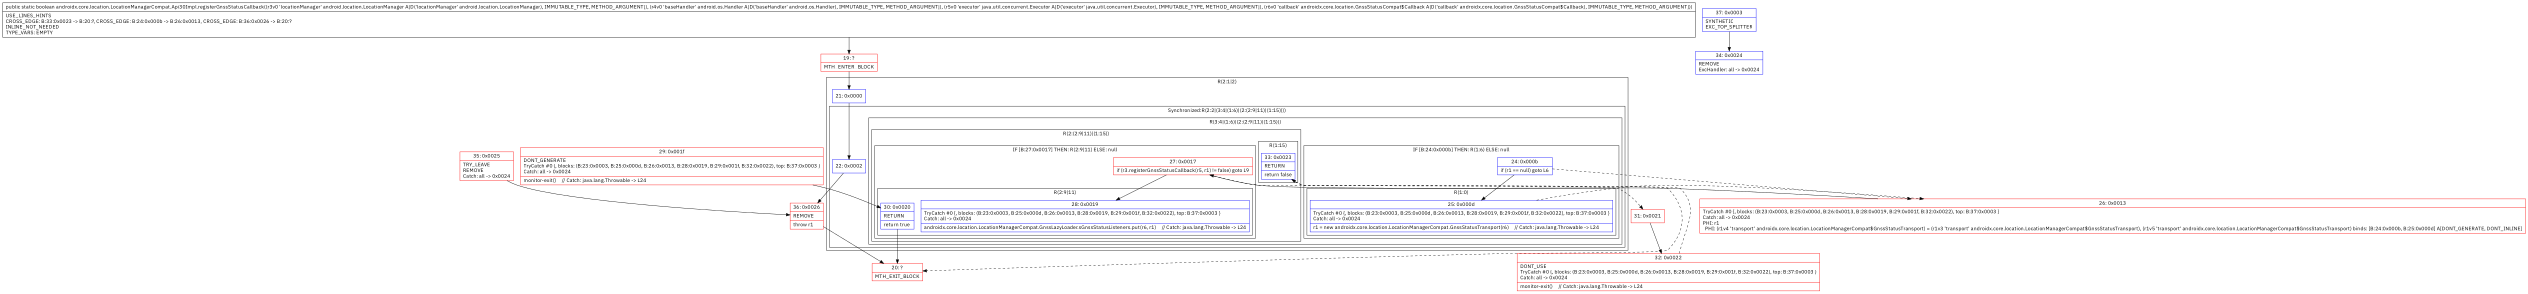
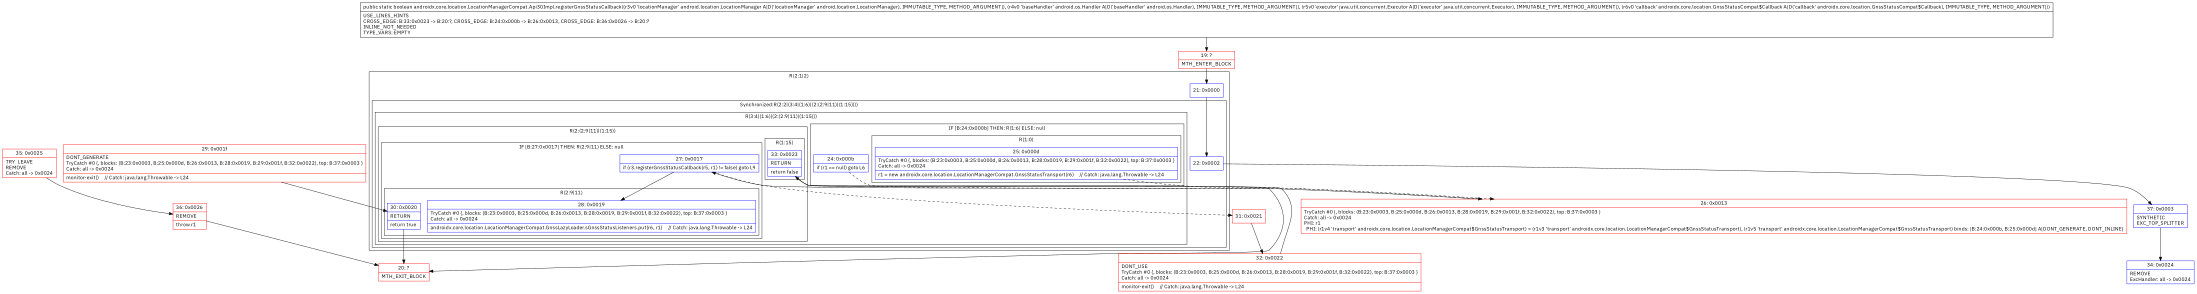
(1183, 166) -> (689, 163)
(1503, 184) -> none
(1522, 186) -> (1074, 186)
(832, 187) -> (1689, 170)
(1521, 253) -> (1124, 253)
